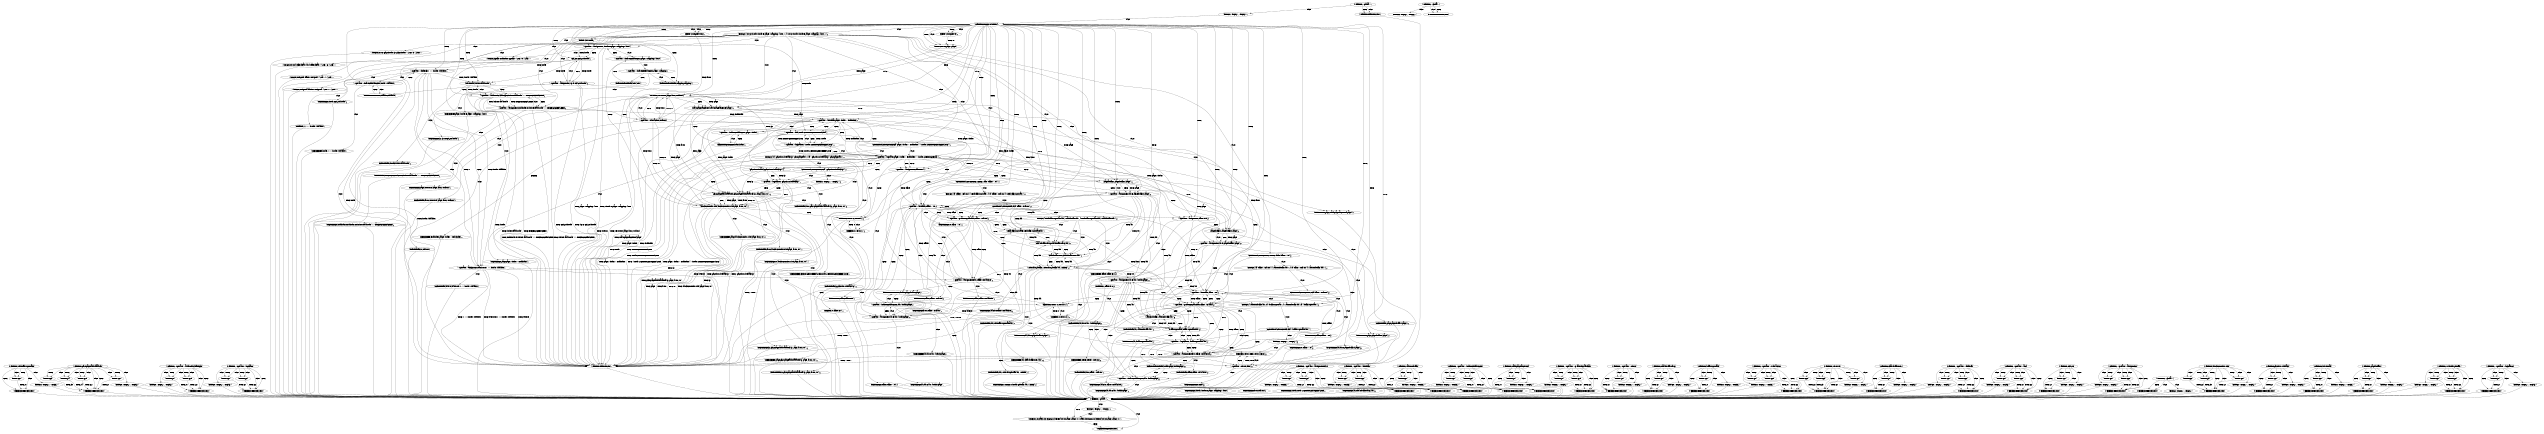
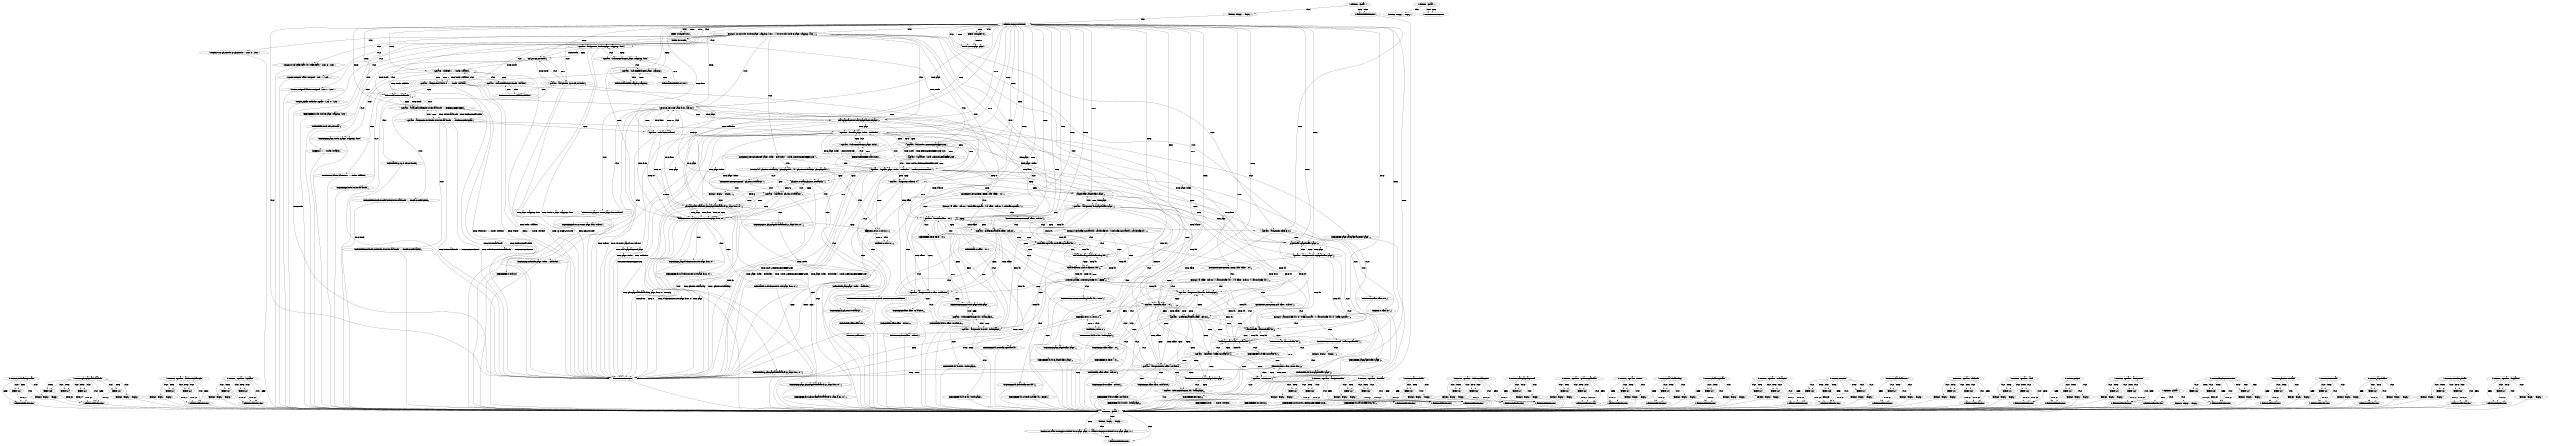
(561, 53) -> (436, 56)
none -> (421, 90)
(354, 117) -> none
none -> (725, 167)
(815, 189) -> (795, 188)
